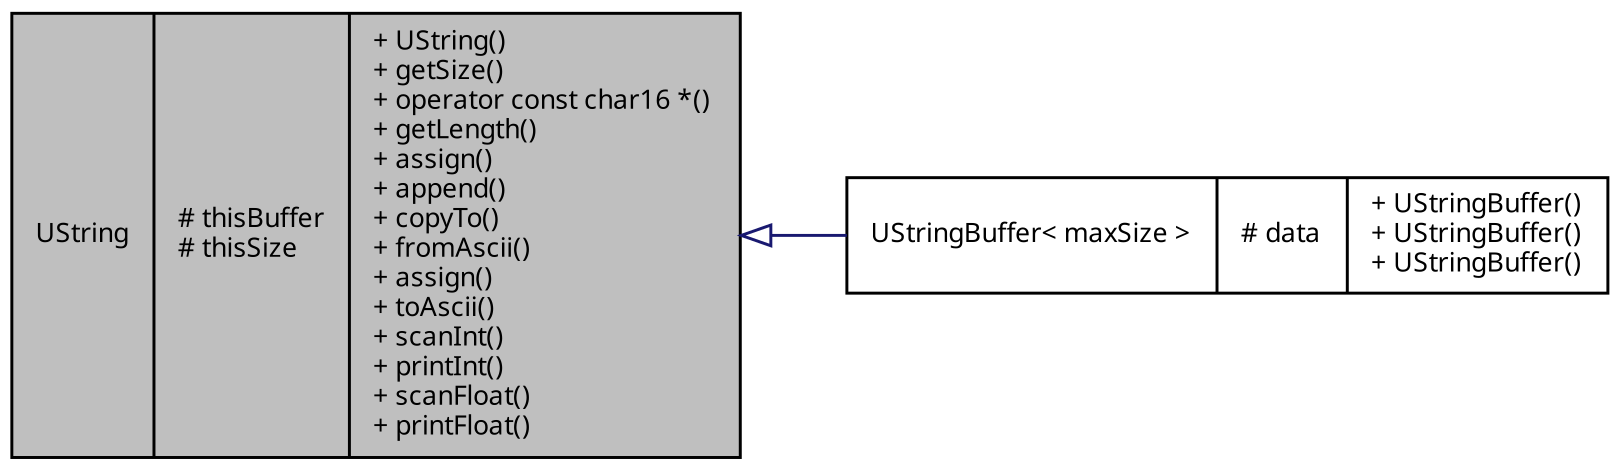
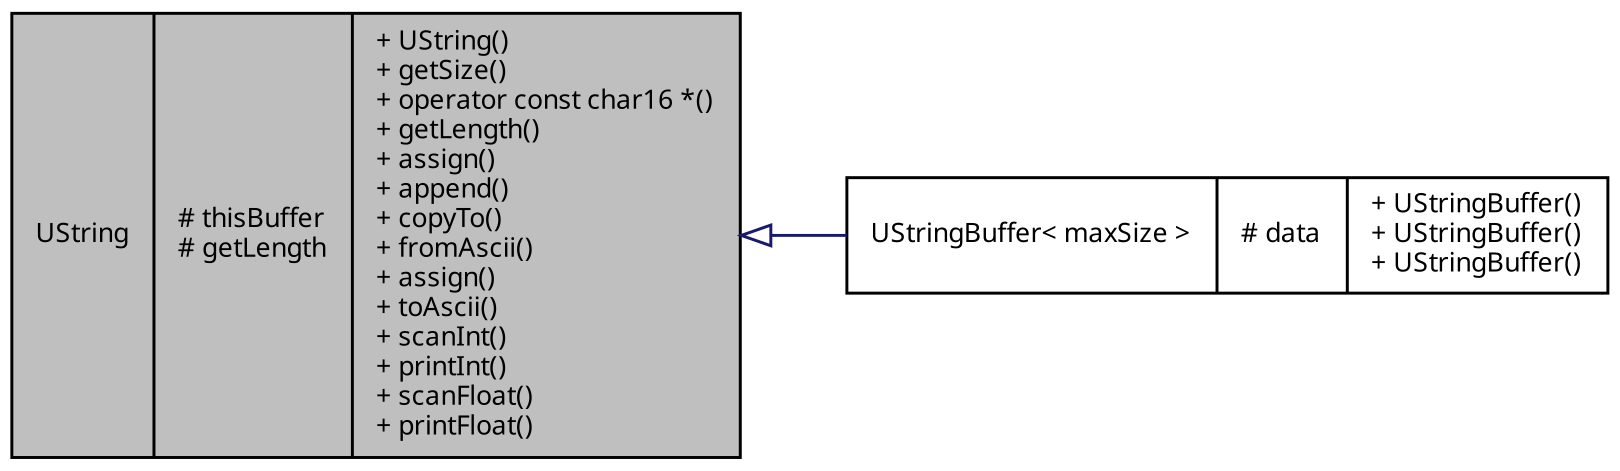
(238, 249) -> (253, 249)
